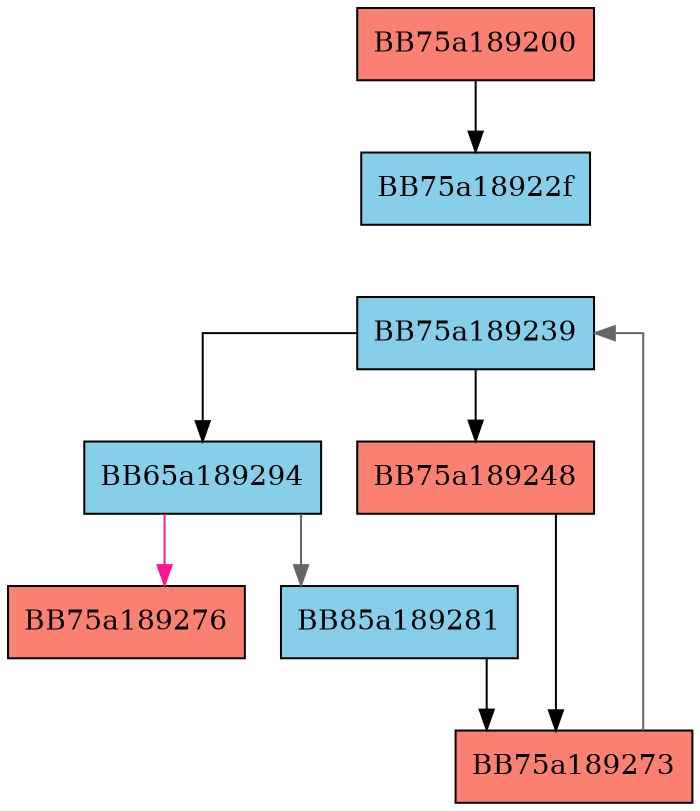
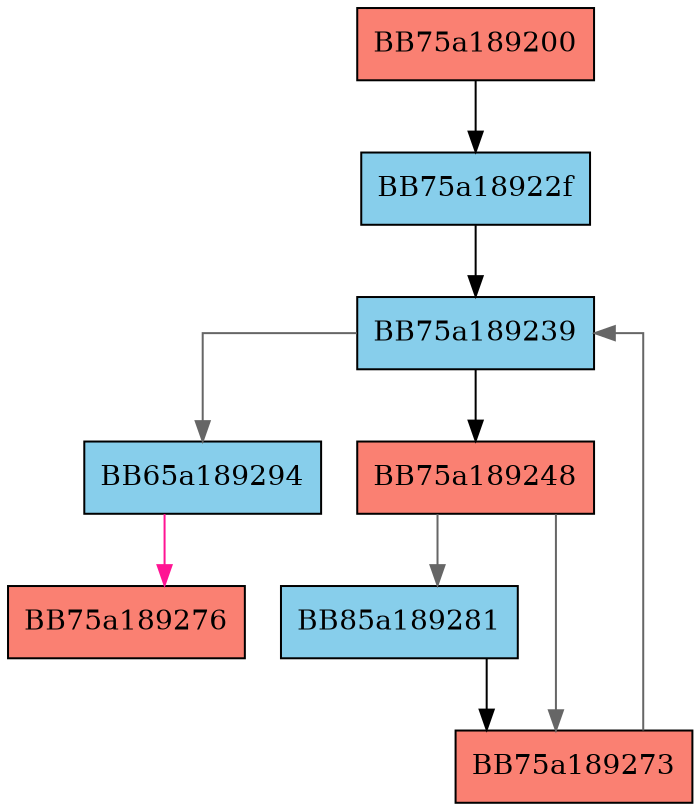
none -> (476, 251)
(236, 333) -> (236, 333)
(301, 540) -> (438, 540)
(556, 612) -> (556, 612)
